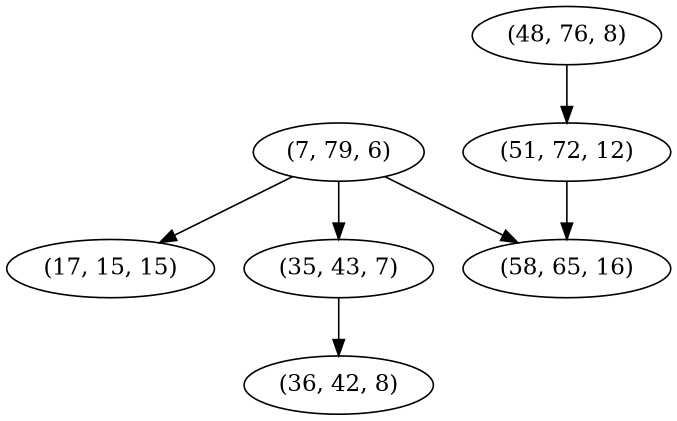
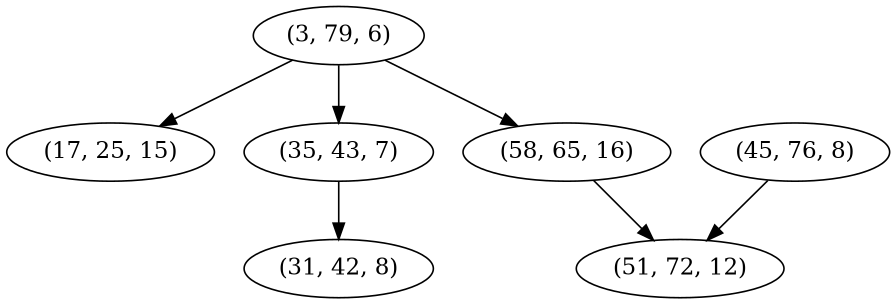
(567, 36) -> (795, 152)
(339, 152) -> (339, 36)
(567, 202) -> (618, 205)
(111, 269) -> (111, 152)
(339, 385) -> (339, 269)
